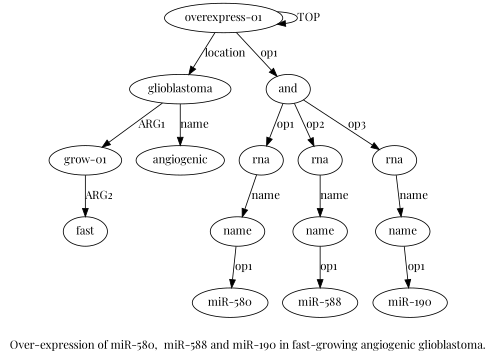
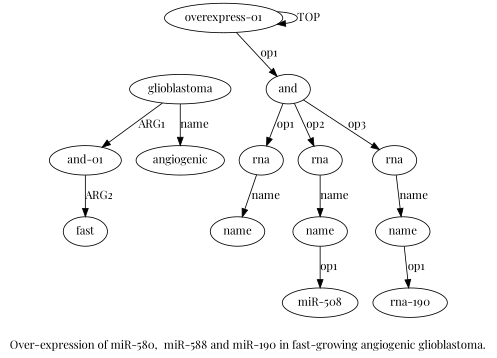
(204, 50) -> none
(85, 160) -> (85, 160)
(230, 303) -> none
(320, 303) -> (320, 303)
(410, 303) -> (410, 303)
